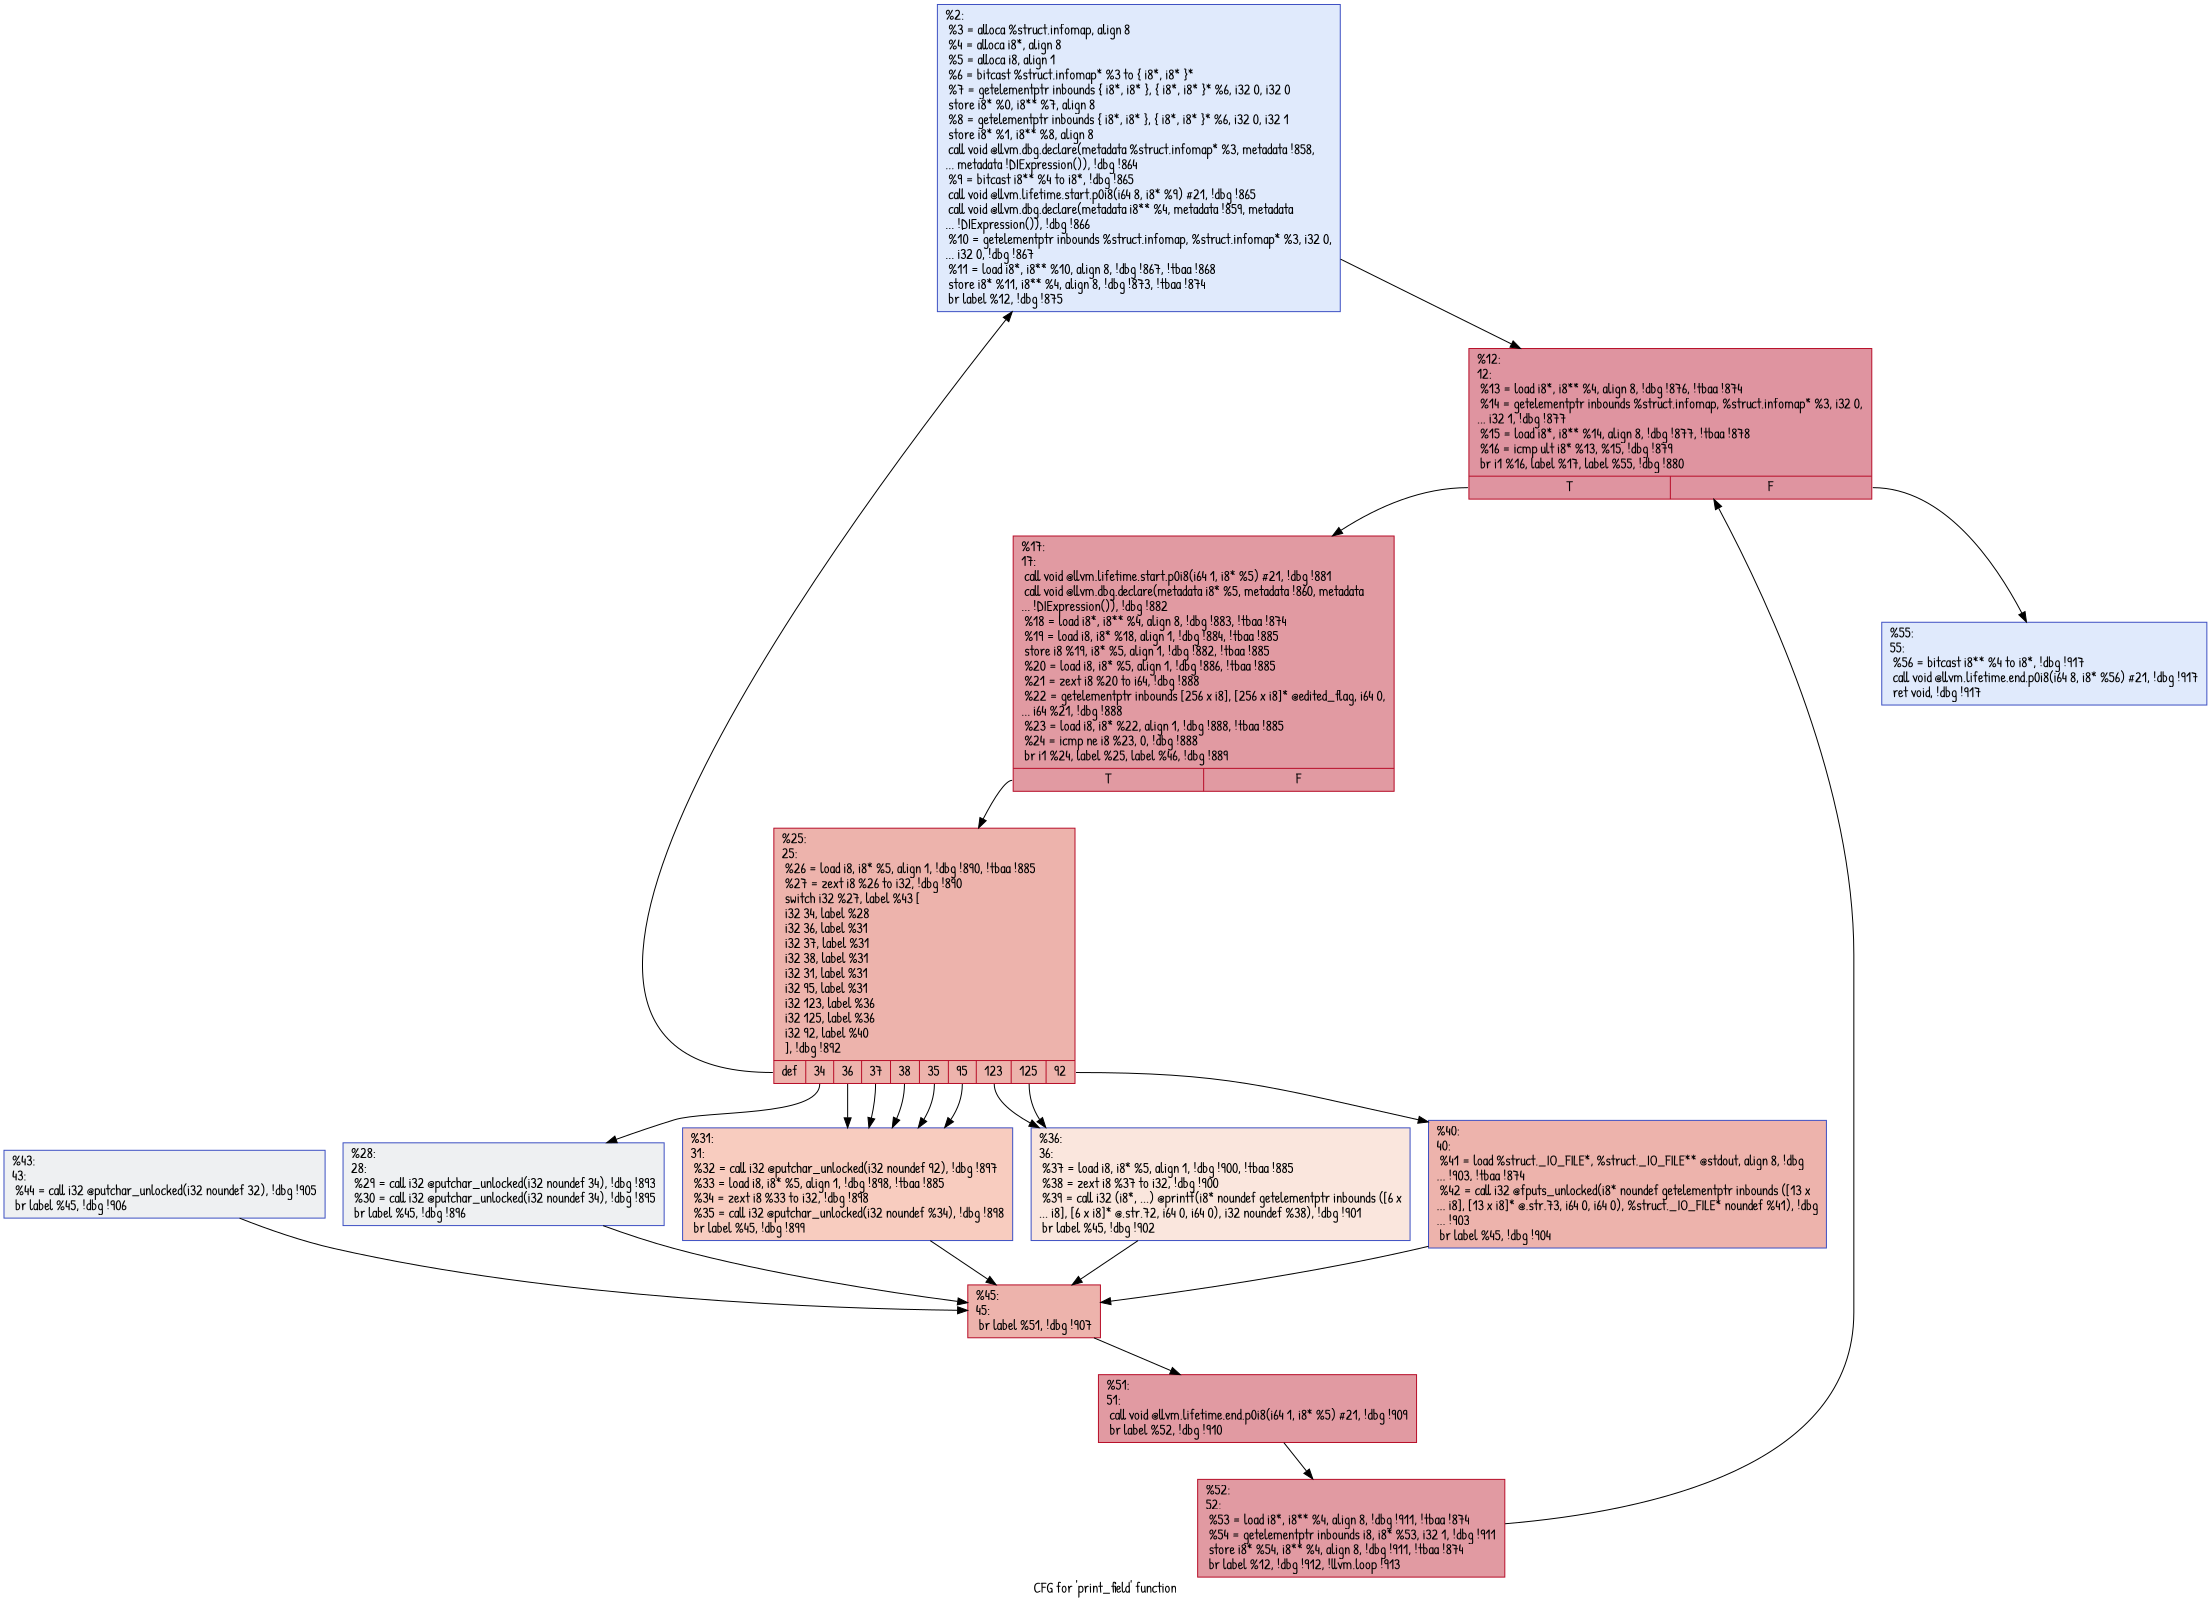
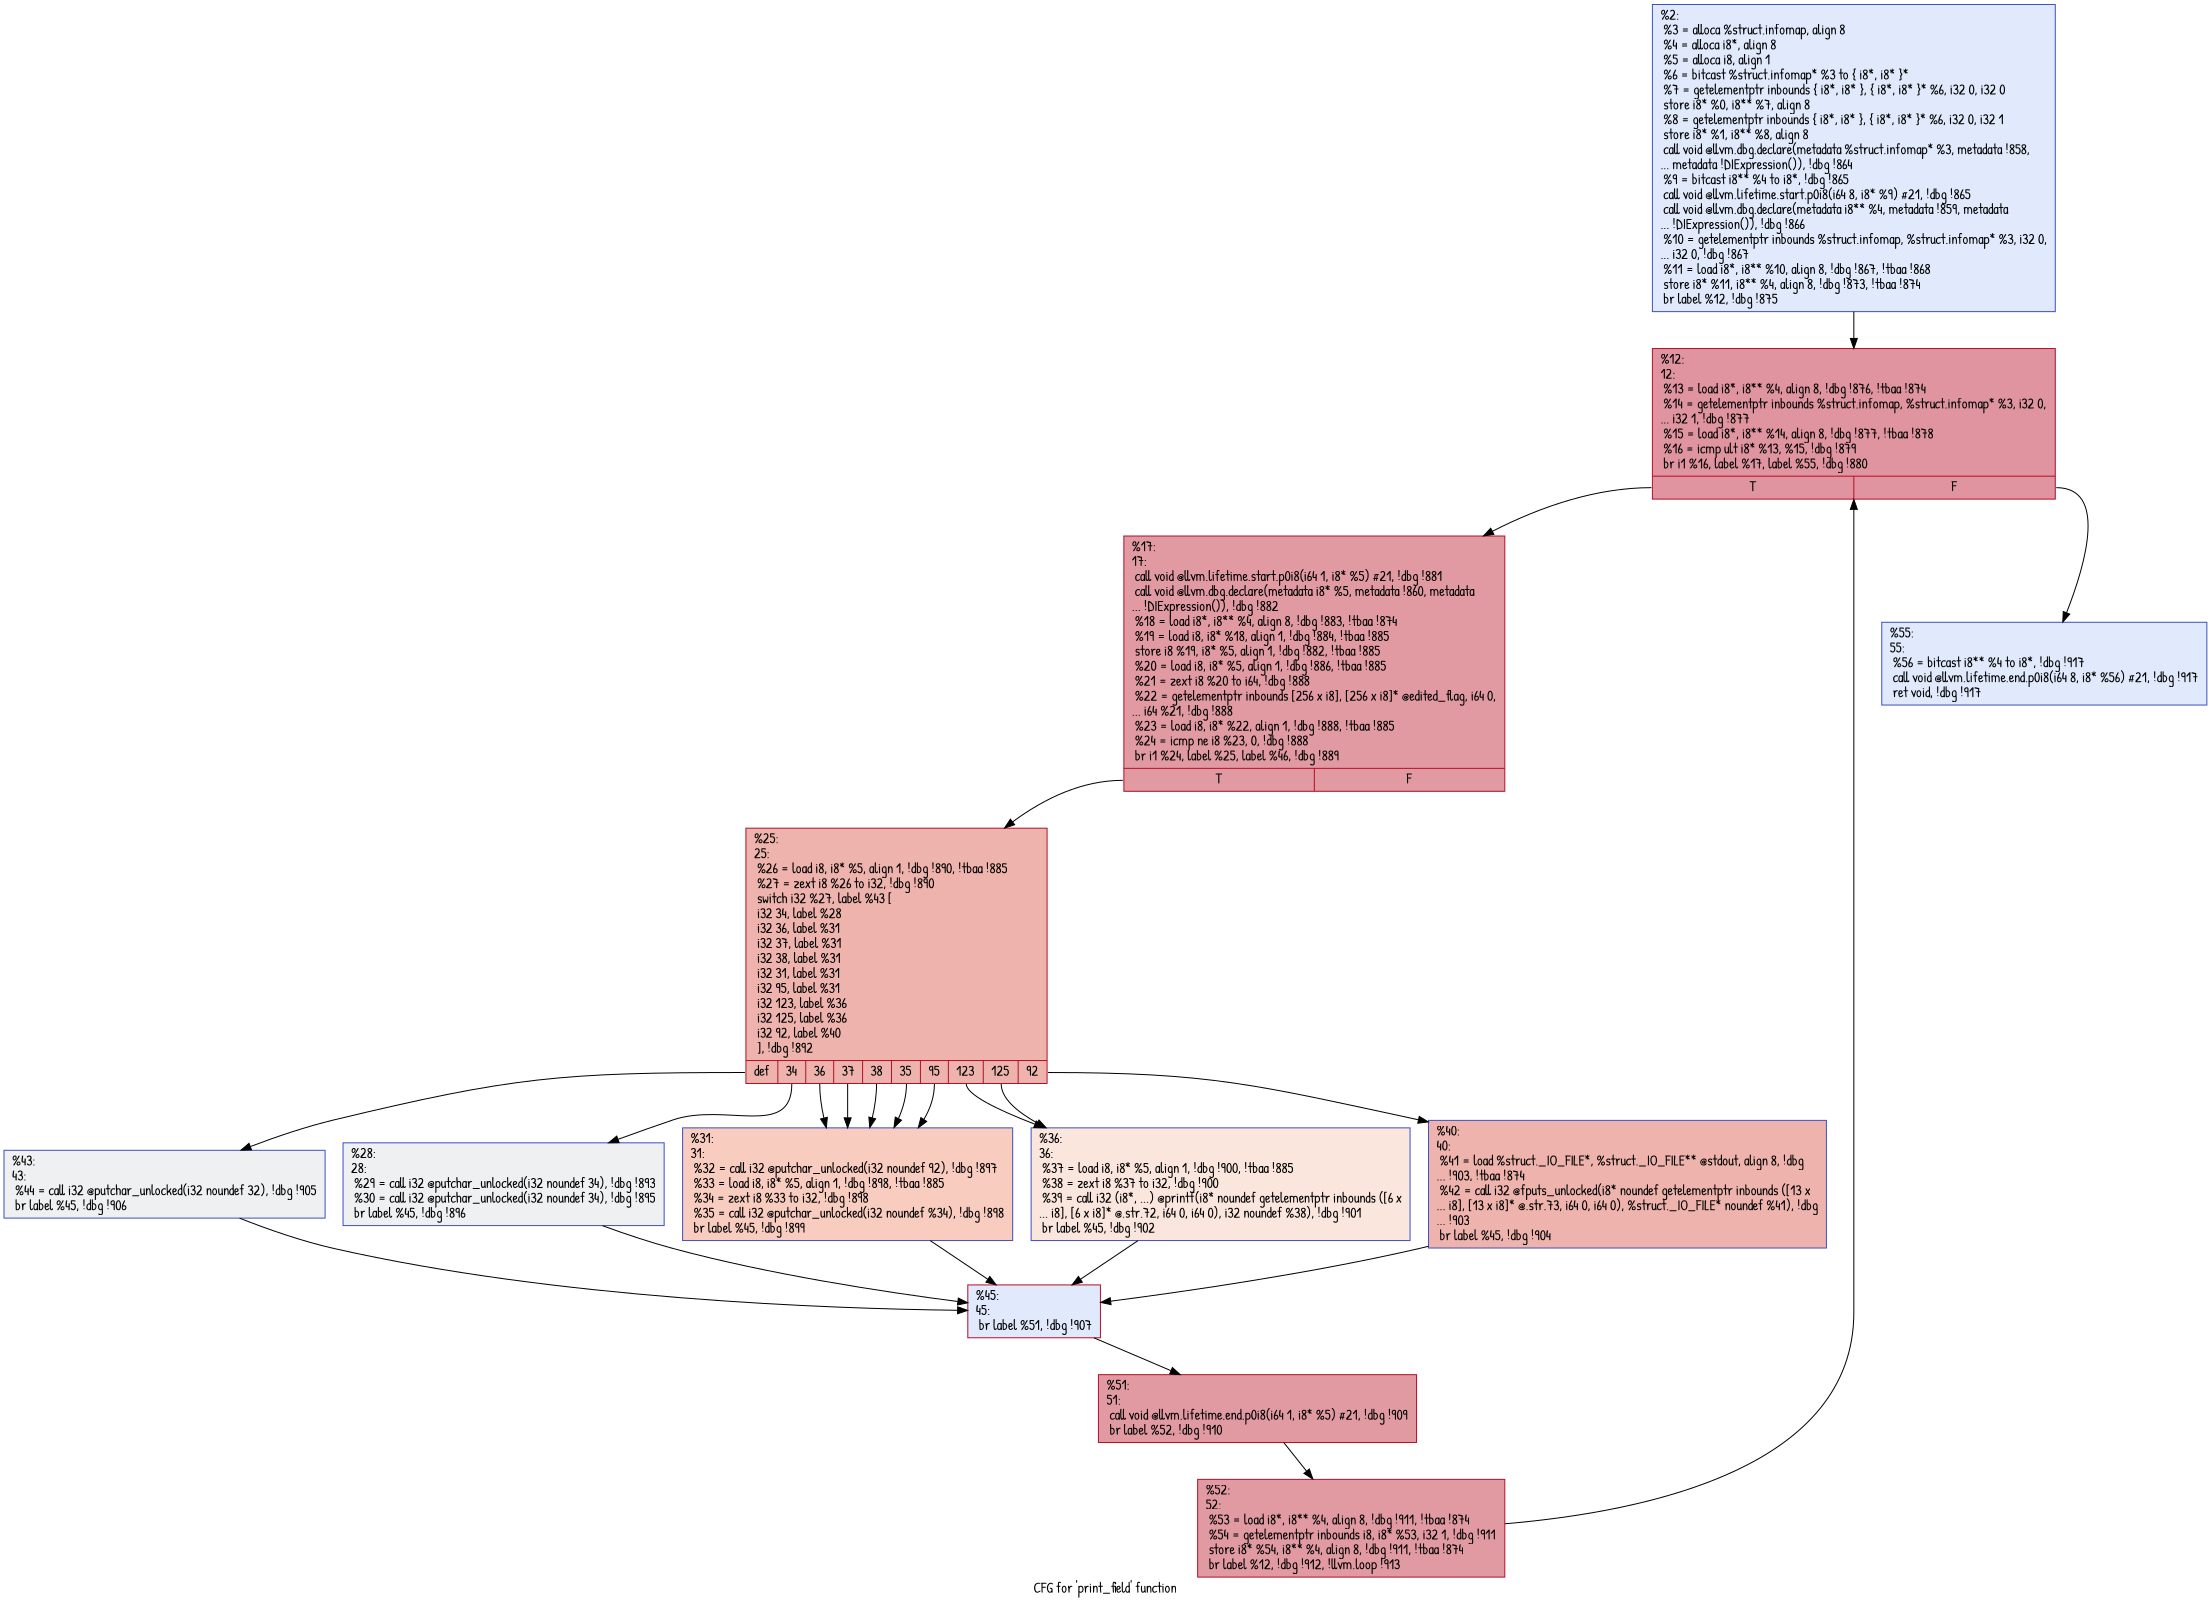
(739, 705) -> (494, 1086)
(1034, 1311) -> (1034, 1311)
